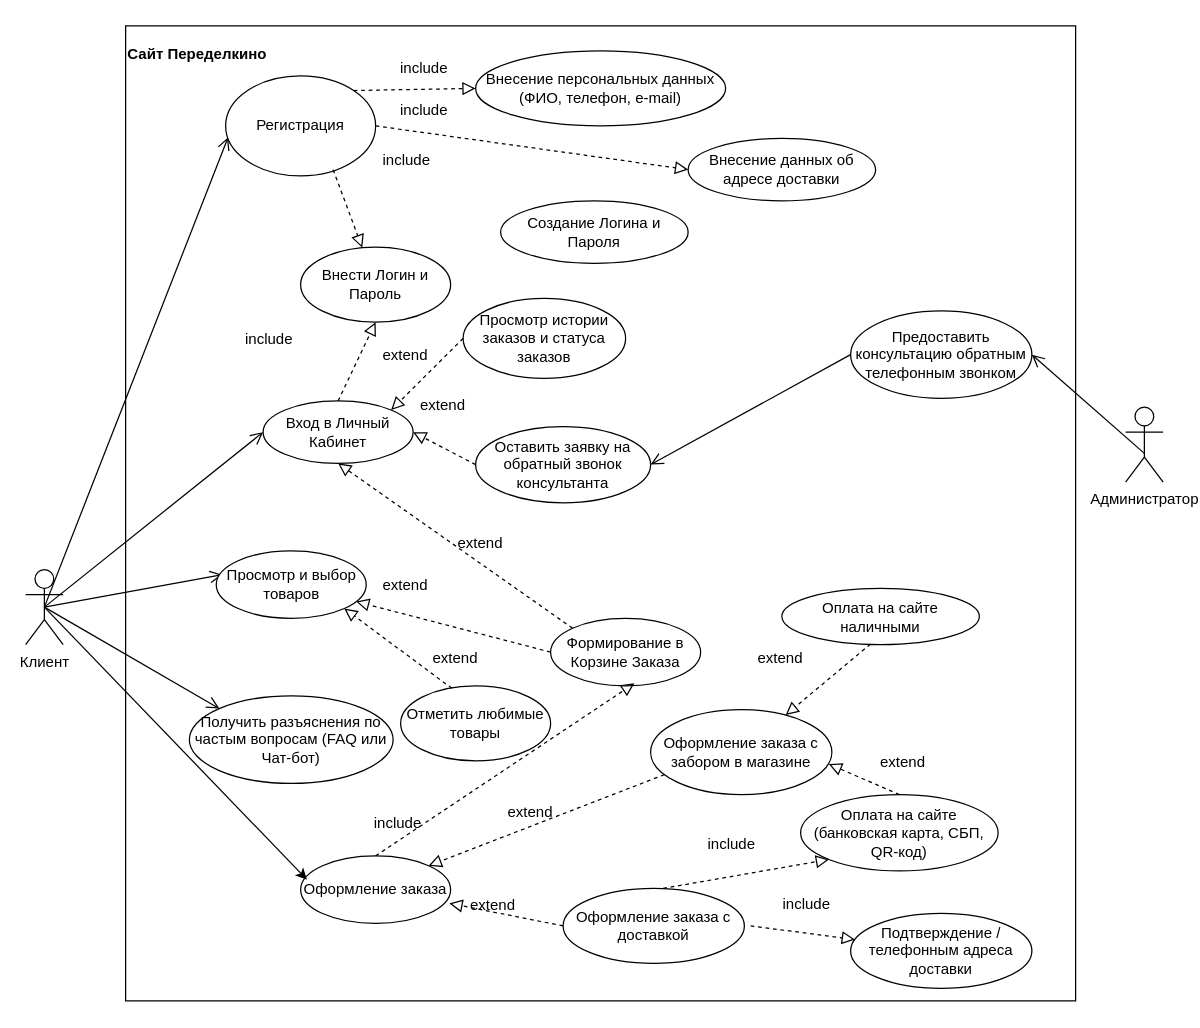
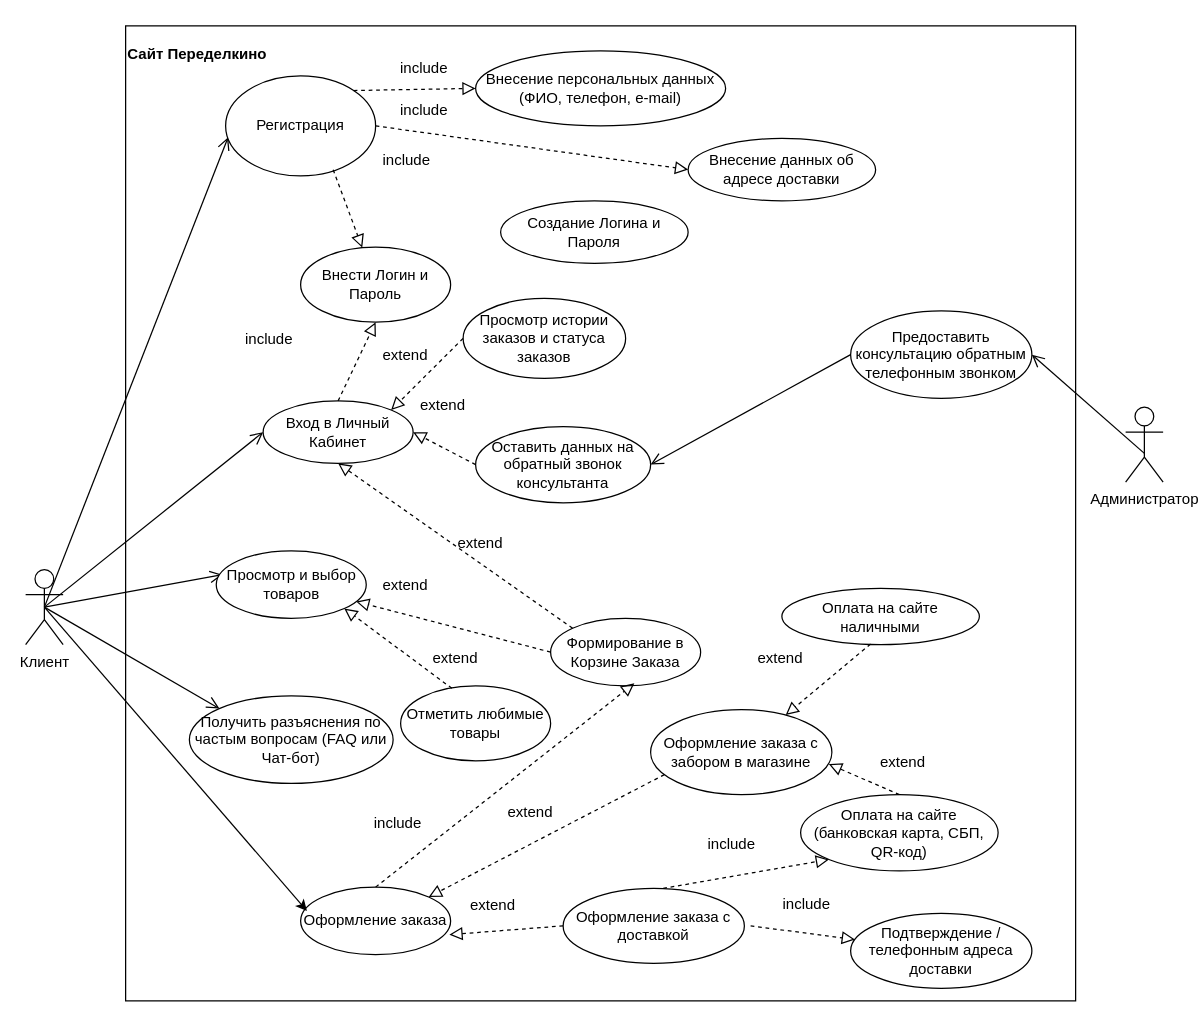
(563, 464) -> (563, 464)
(376, 889) -> (376, 921)
